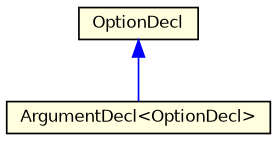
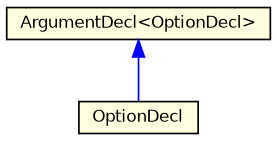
(139, 79) -> (139, 79)
